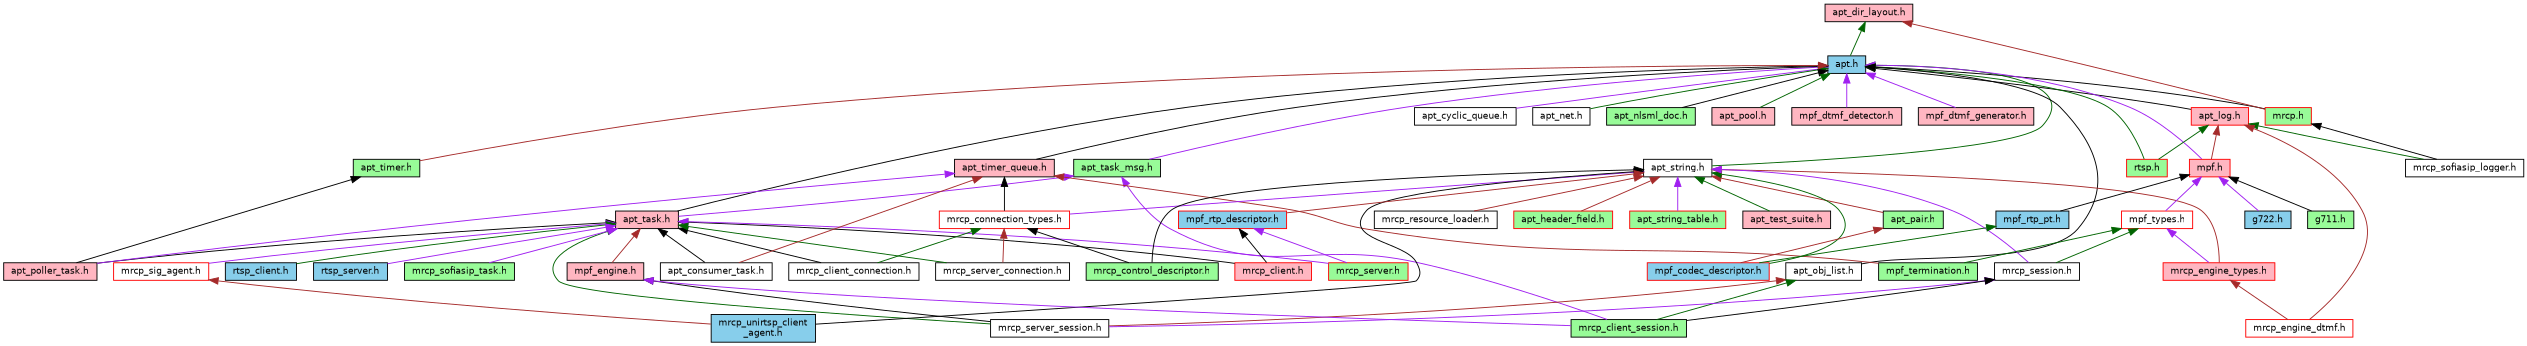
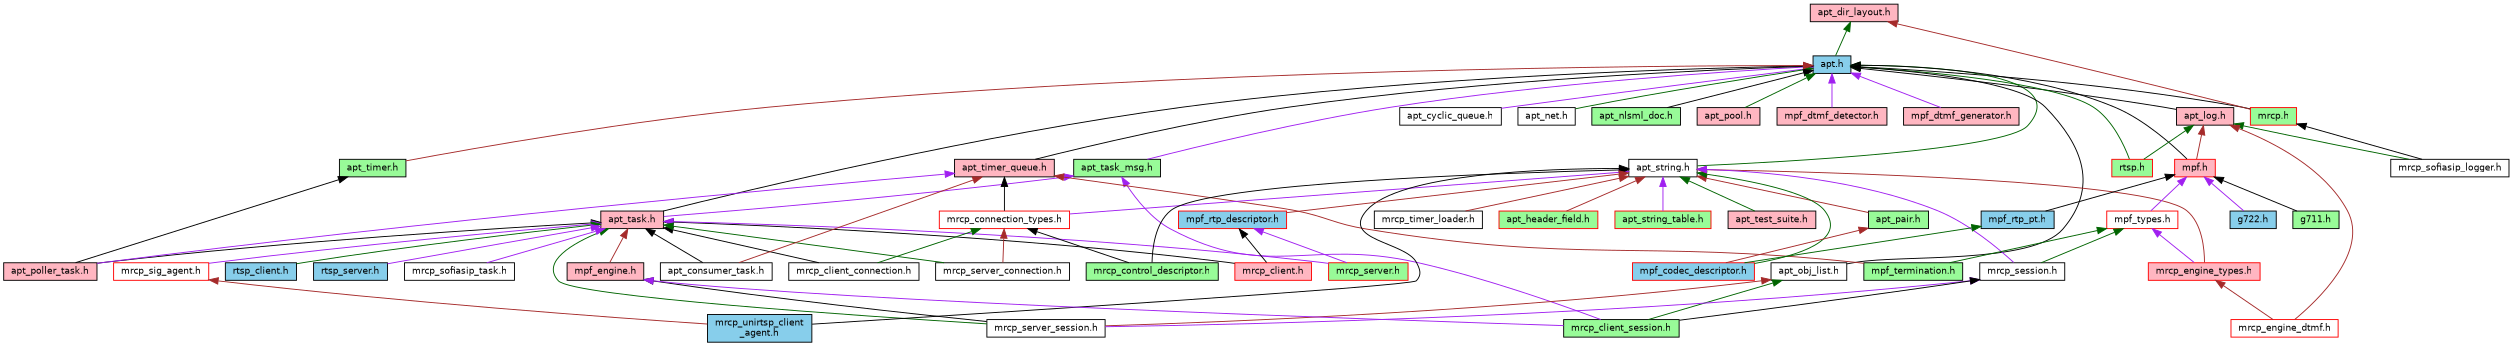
(2123, 105) -> (2109, 105)
(2220, 116) -> (2205, 116)
(1436, 220) -> (1428, 220)
(459, 272) -> (459, 272)
